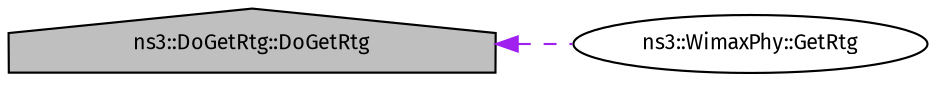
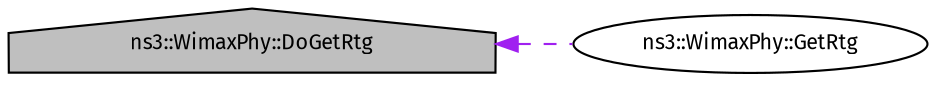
(252, 44) -> (252, 44)
